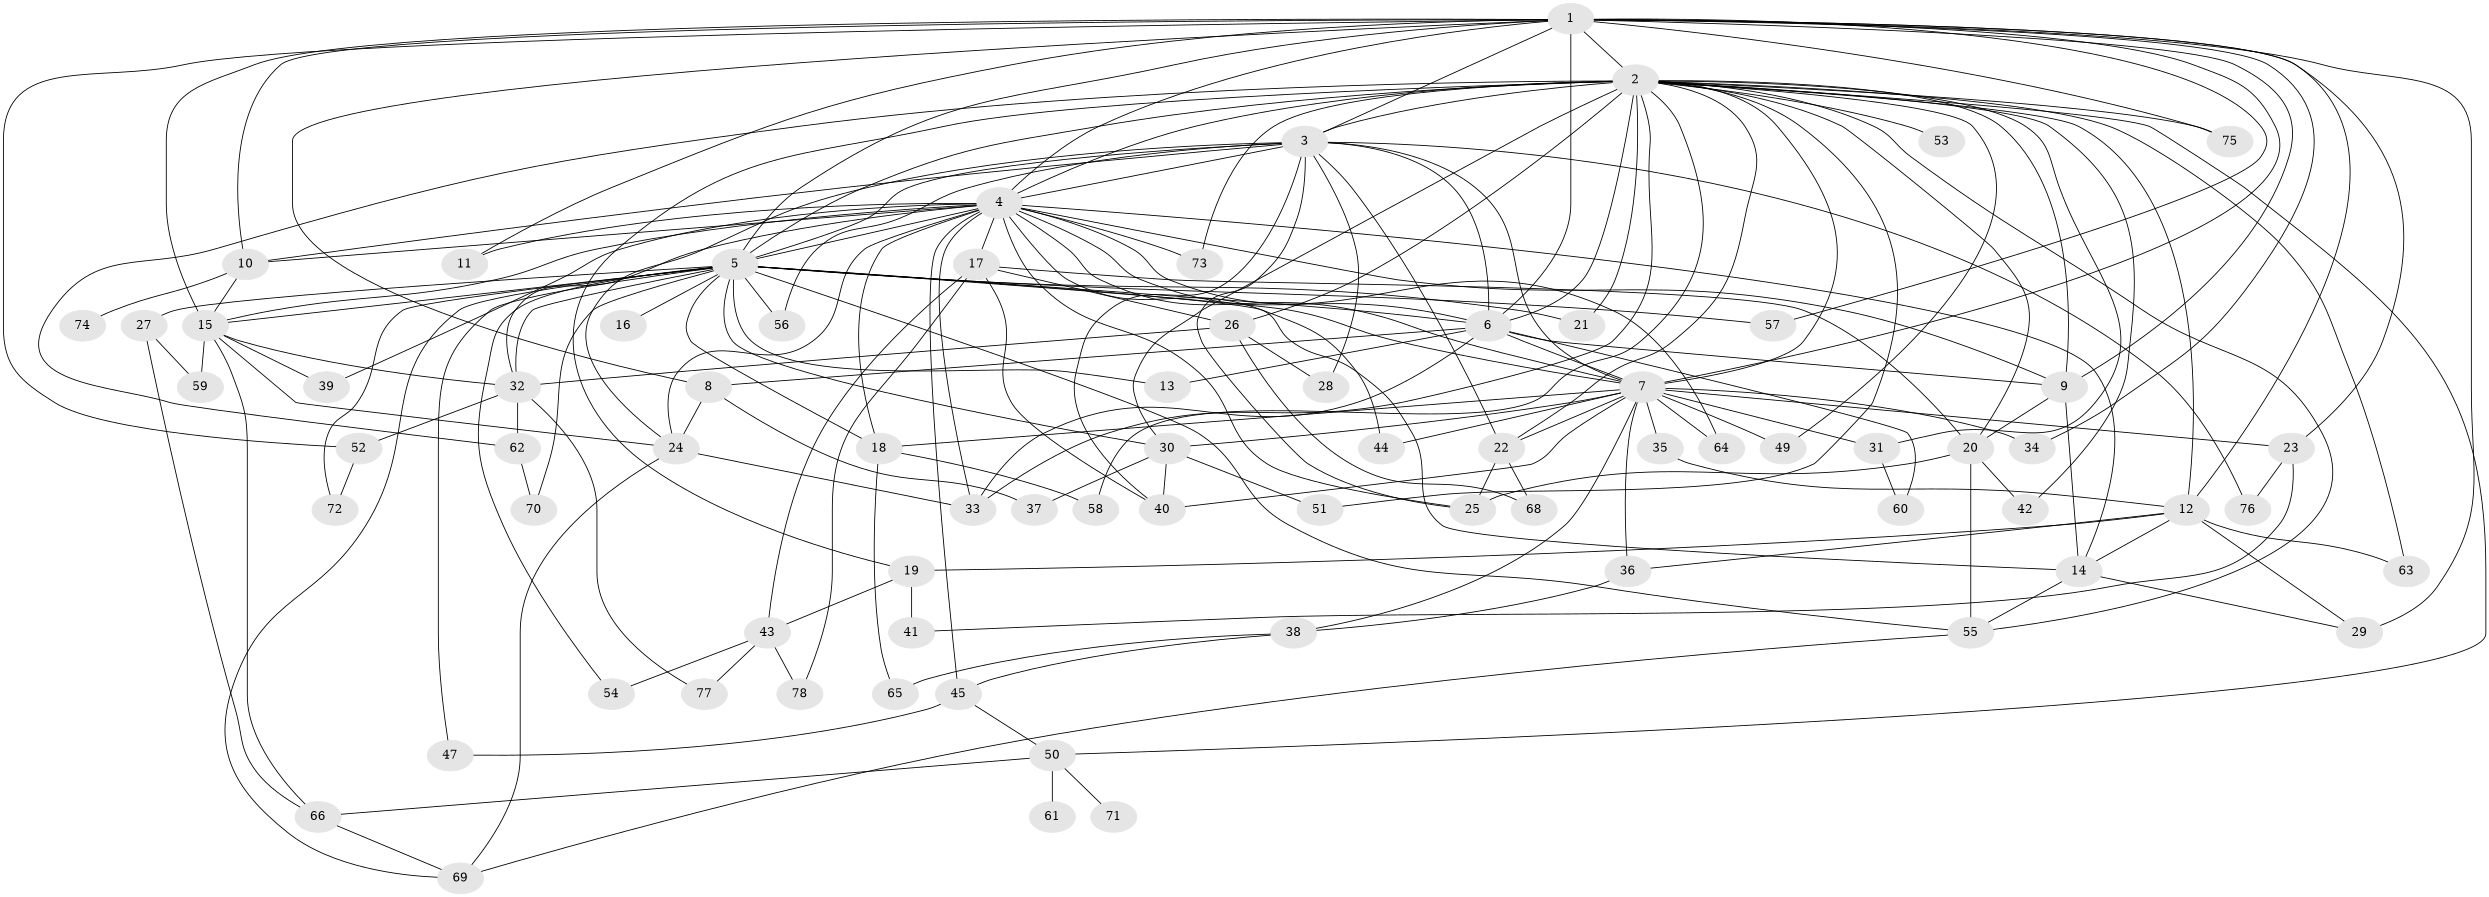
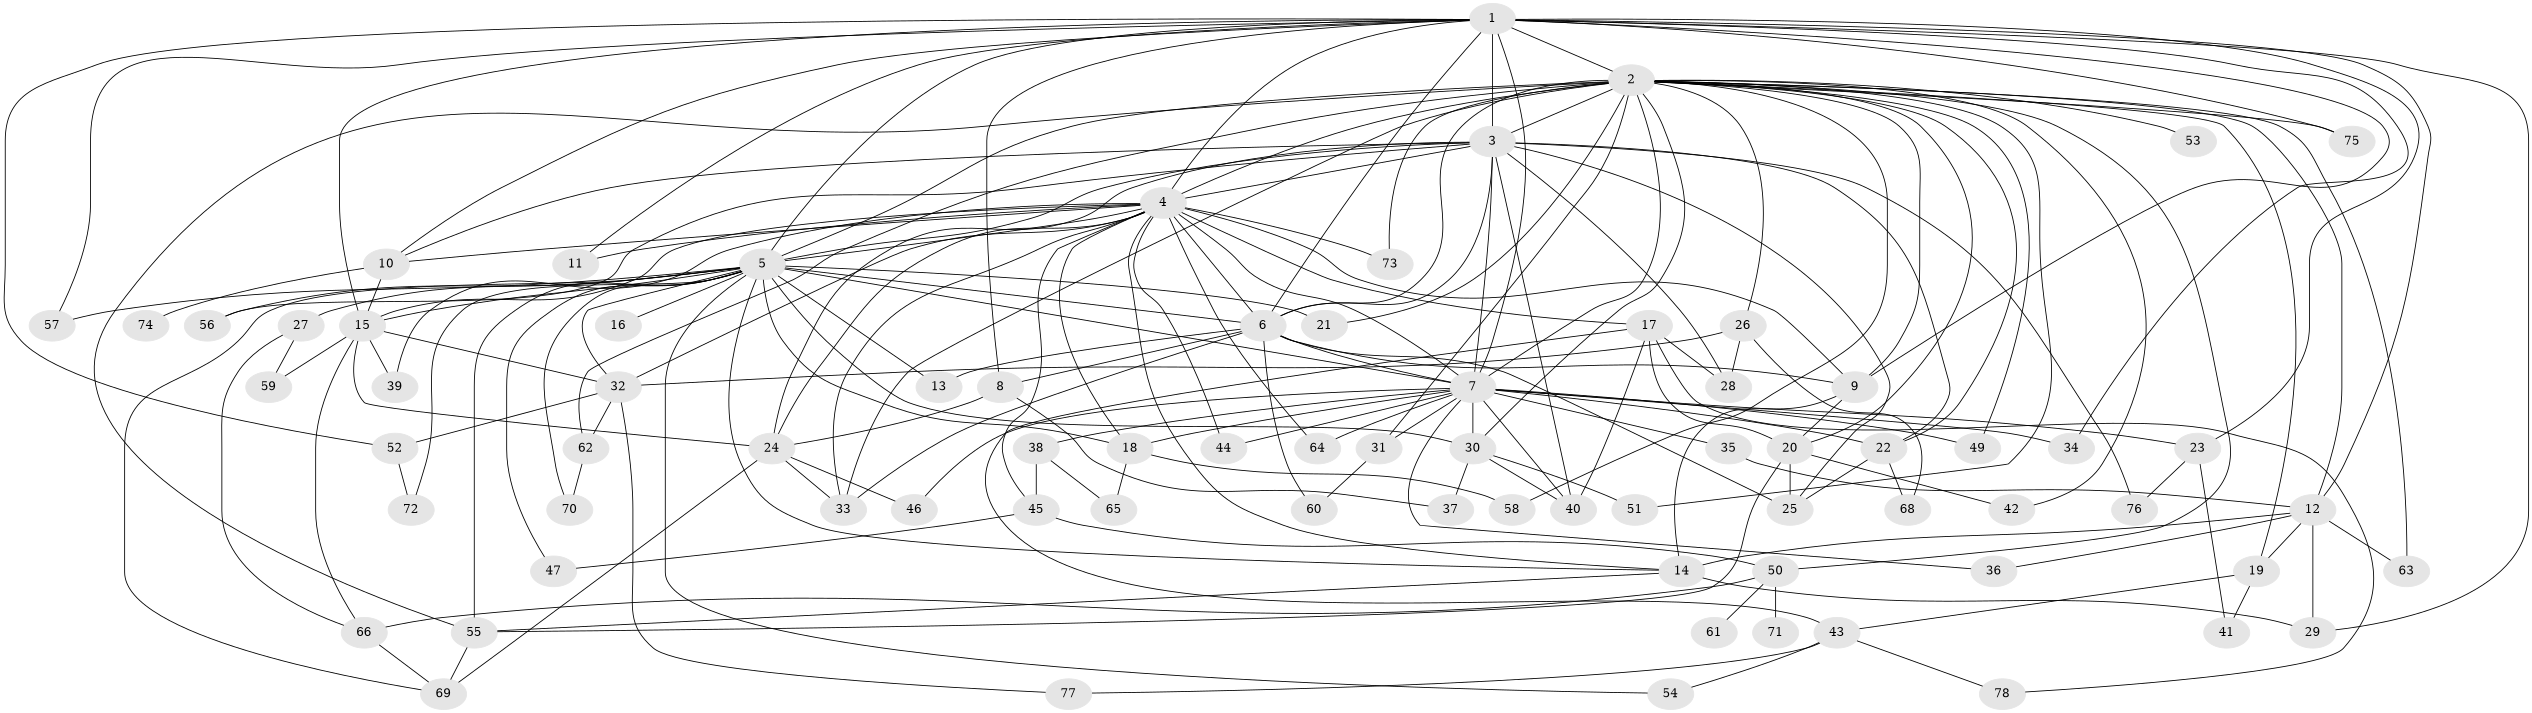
(1147, 305) -> (1689, 356)
(1214, 389) -> (1524, 381)
none -> (914, 510)
(1494, 608) -> none
